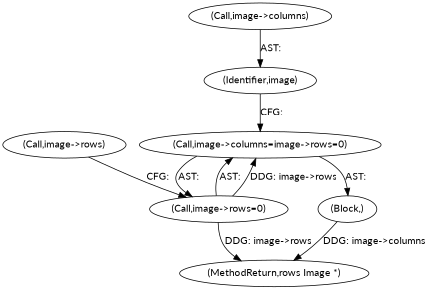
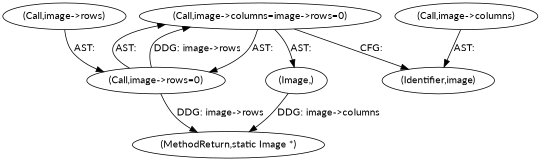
(260, 109) -> (348, 48)
(159, 177) -> (86, 48)
(347, 209) -> (296, 81)
(274, 273) -> (228, 145)
